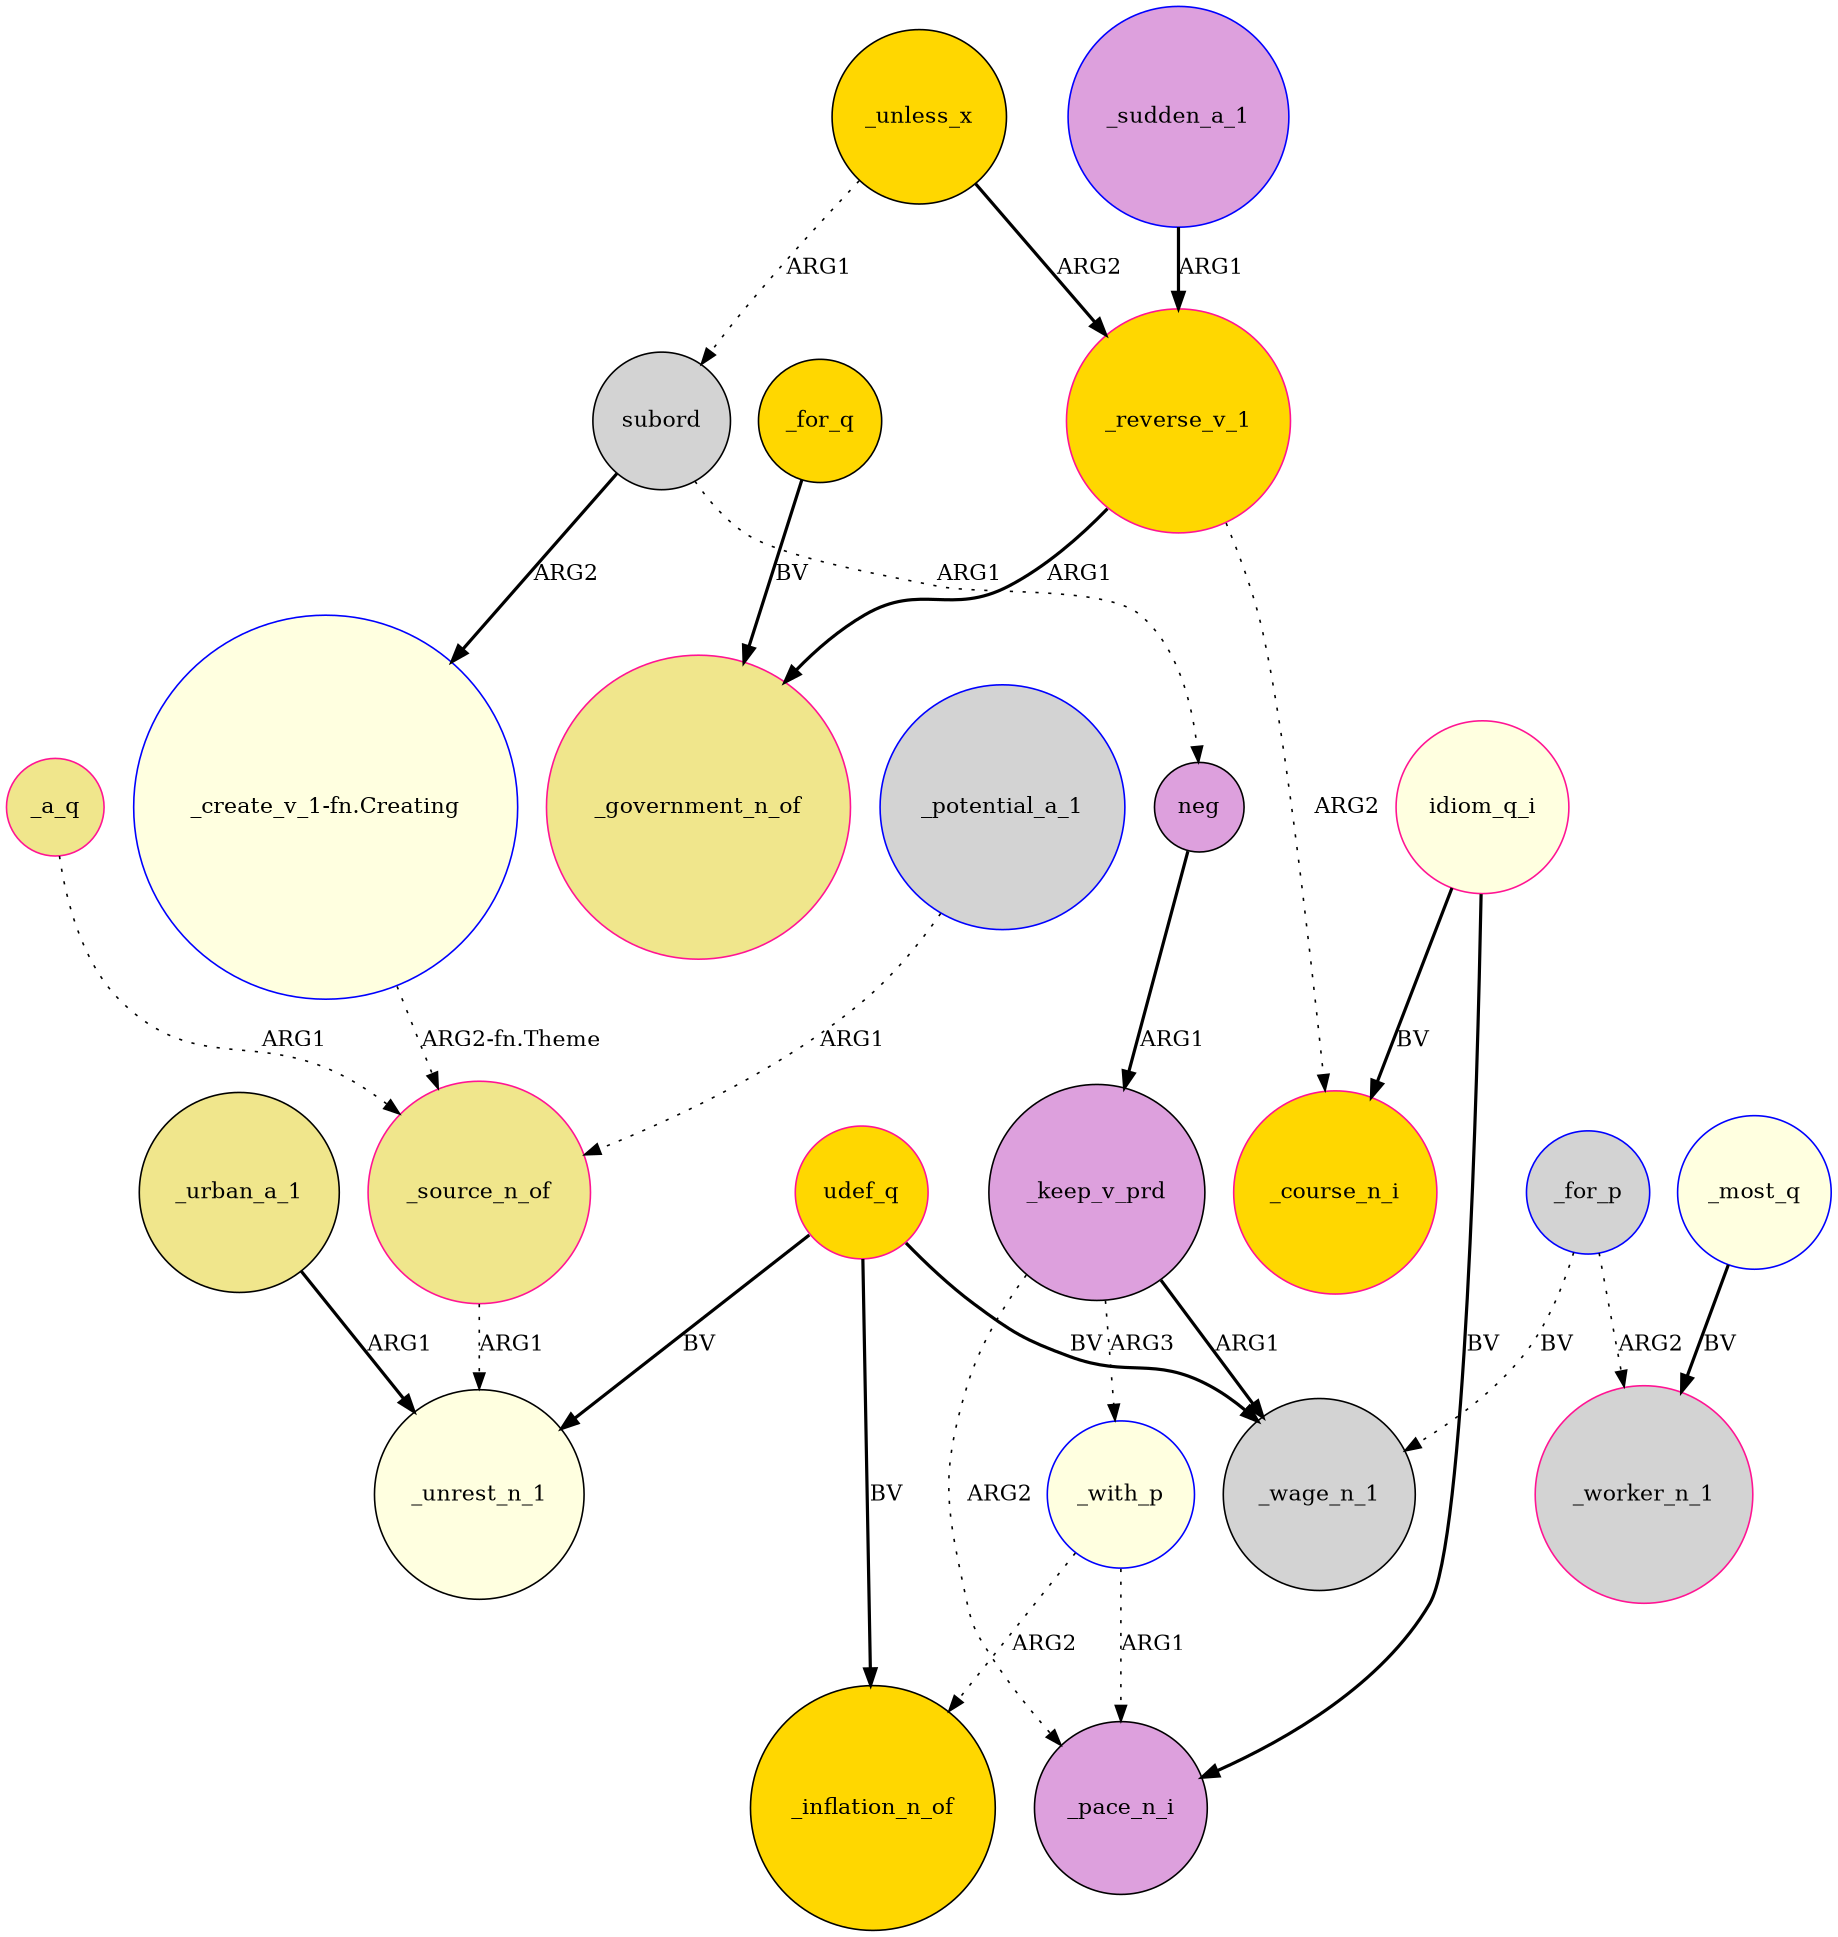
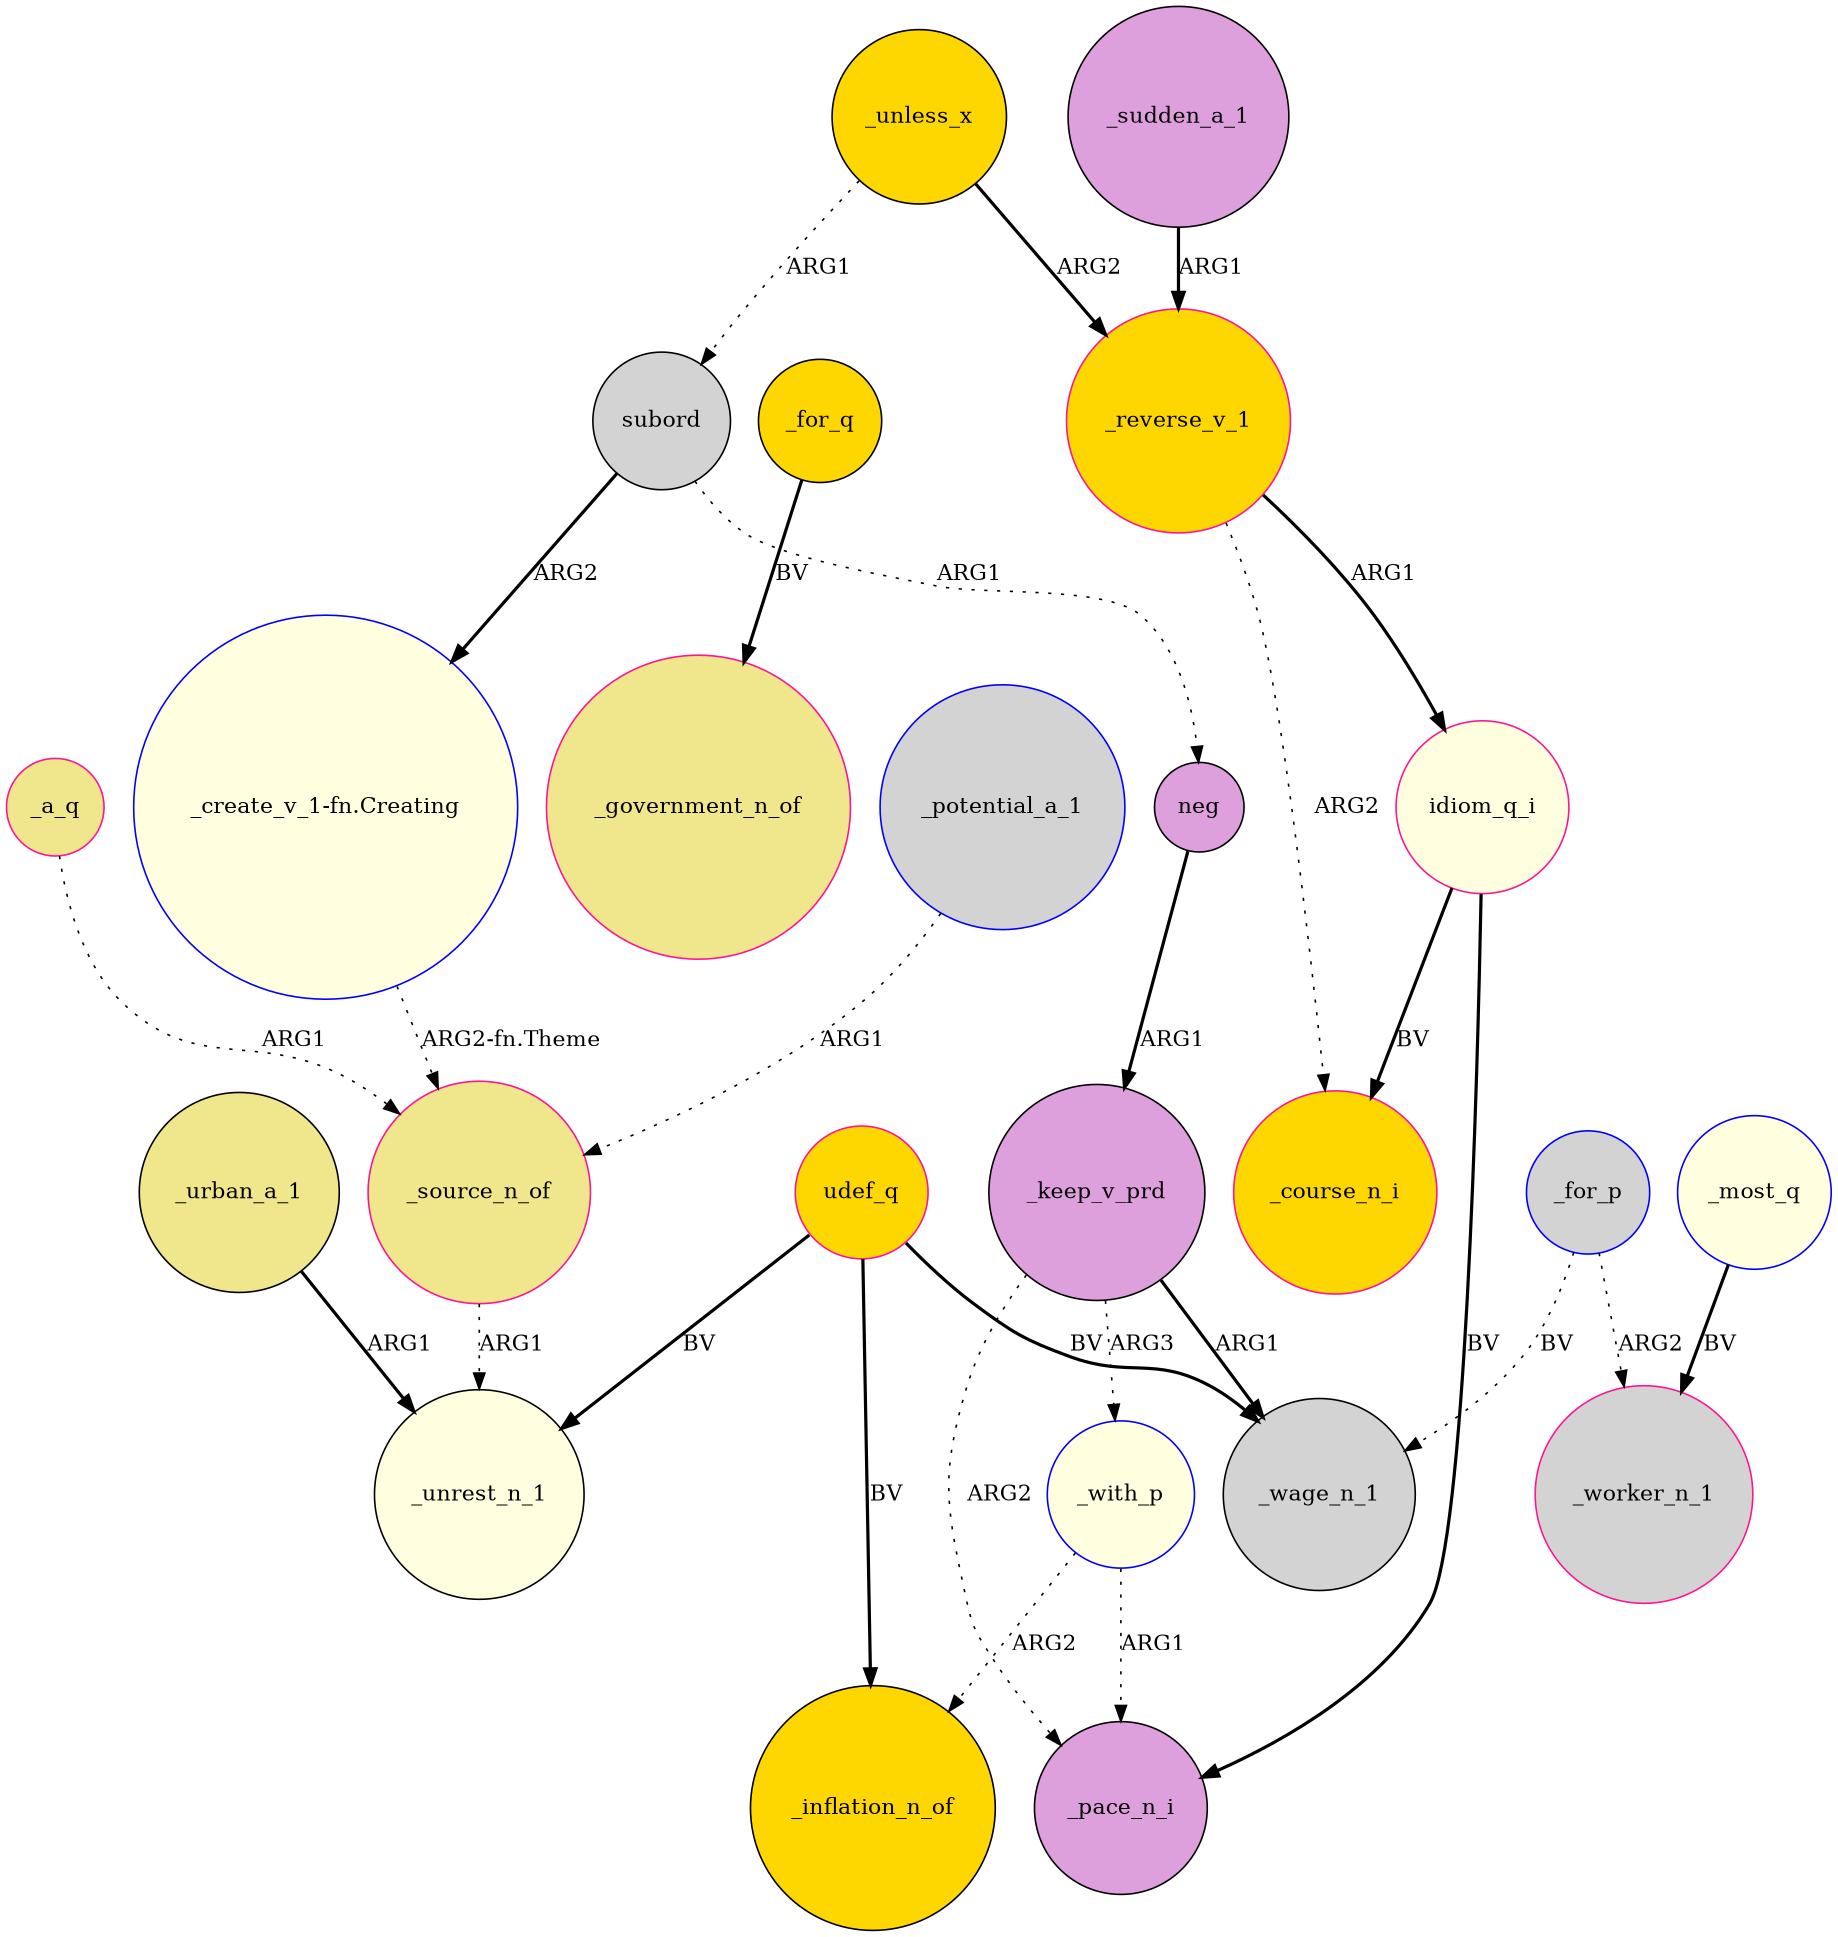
(1178, 117) -> (1178, 117)
(955, 600) -> (1360, 597)
